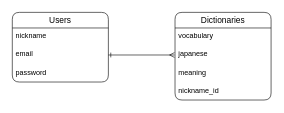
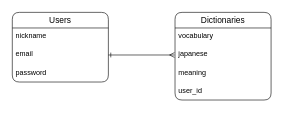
(199, 90) -> (191, 90)
